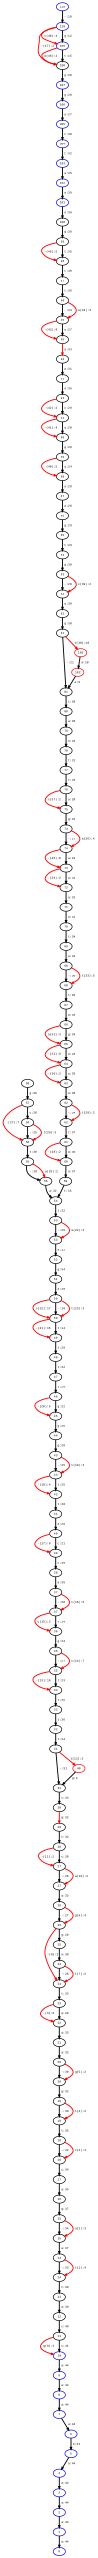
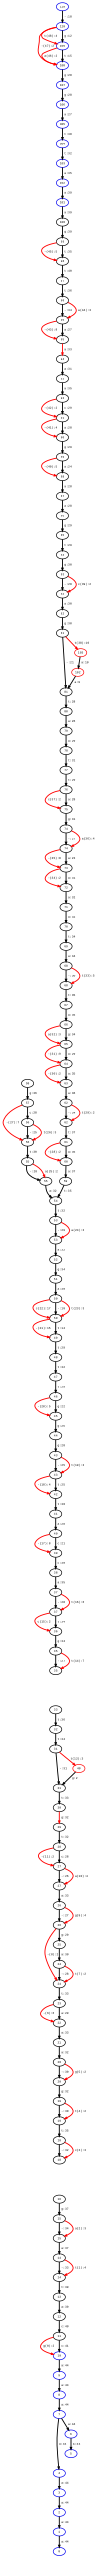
(62, 65) -> (62, 65)
(56, 1690) -> none
(59, 2180) -> none
(66, 2462) -> (57, 2443)
